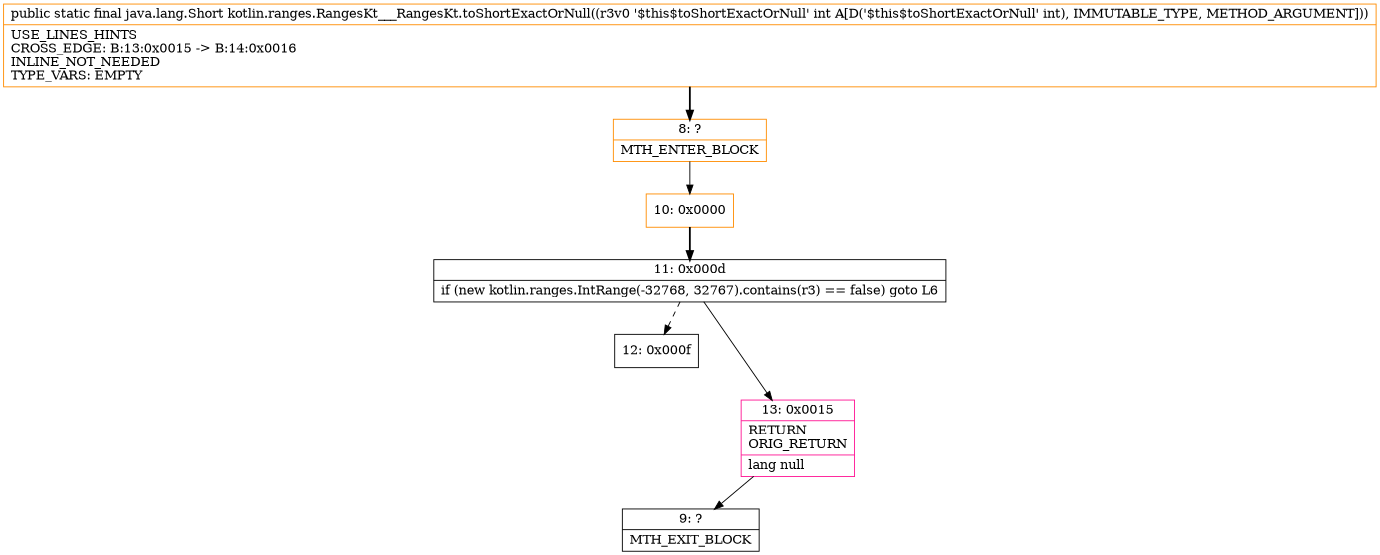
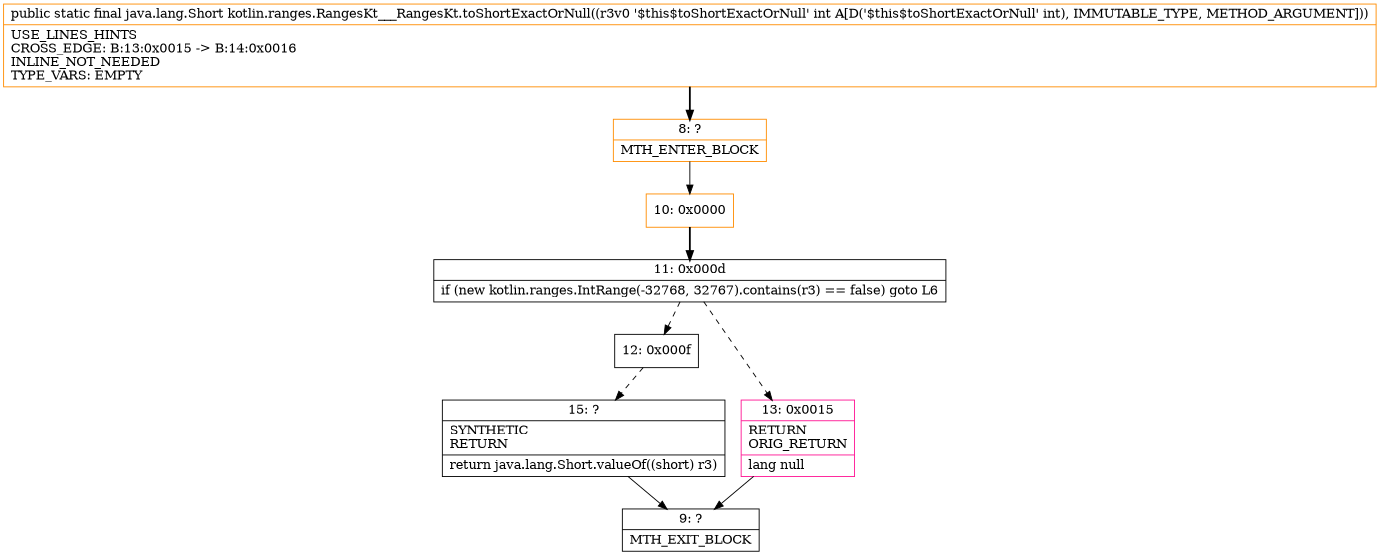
(735, 347) -> (735, 347)
none -> (584, 438)
